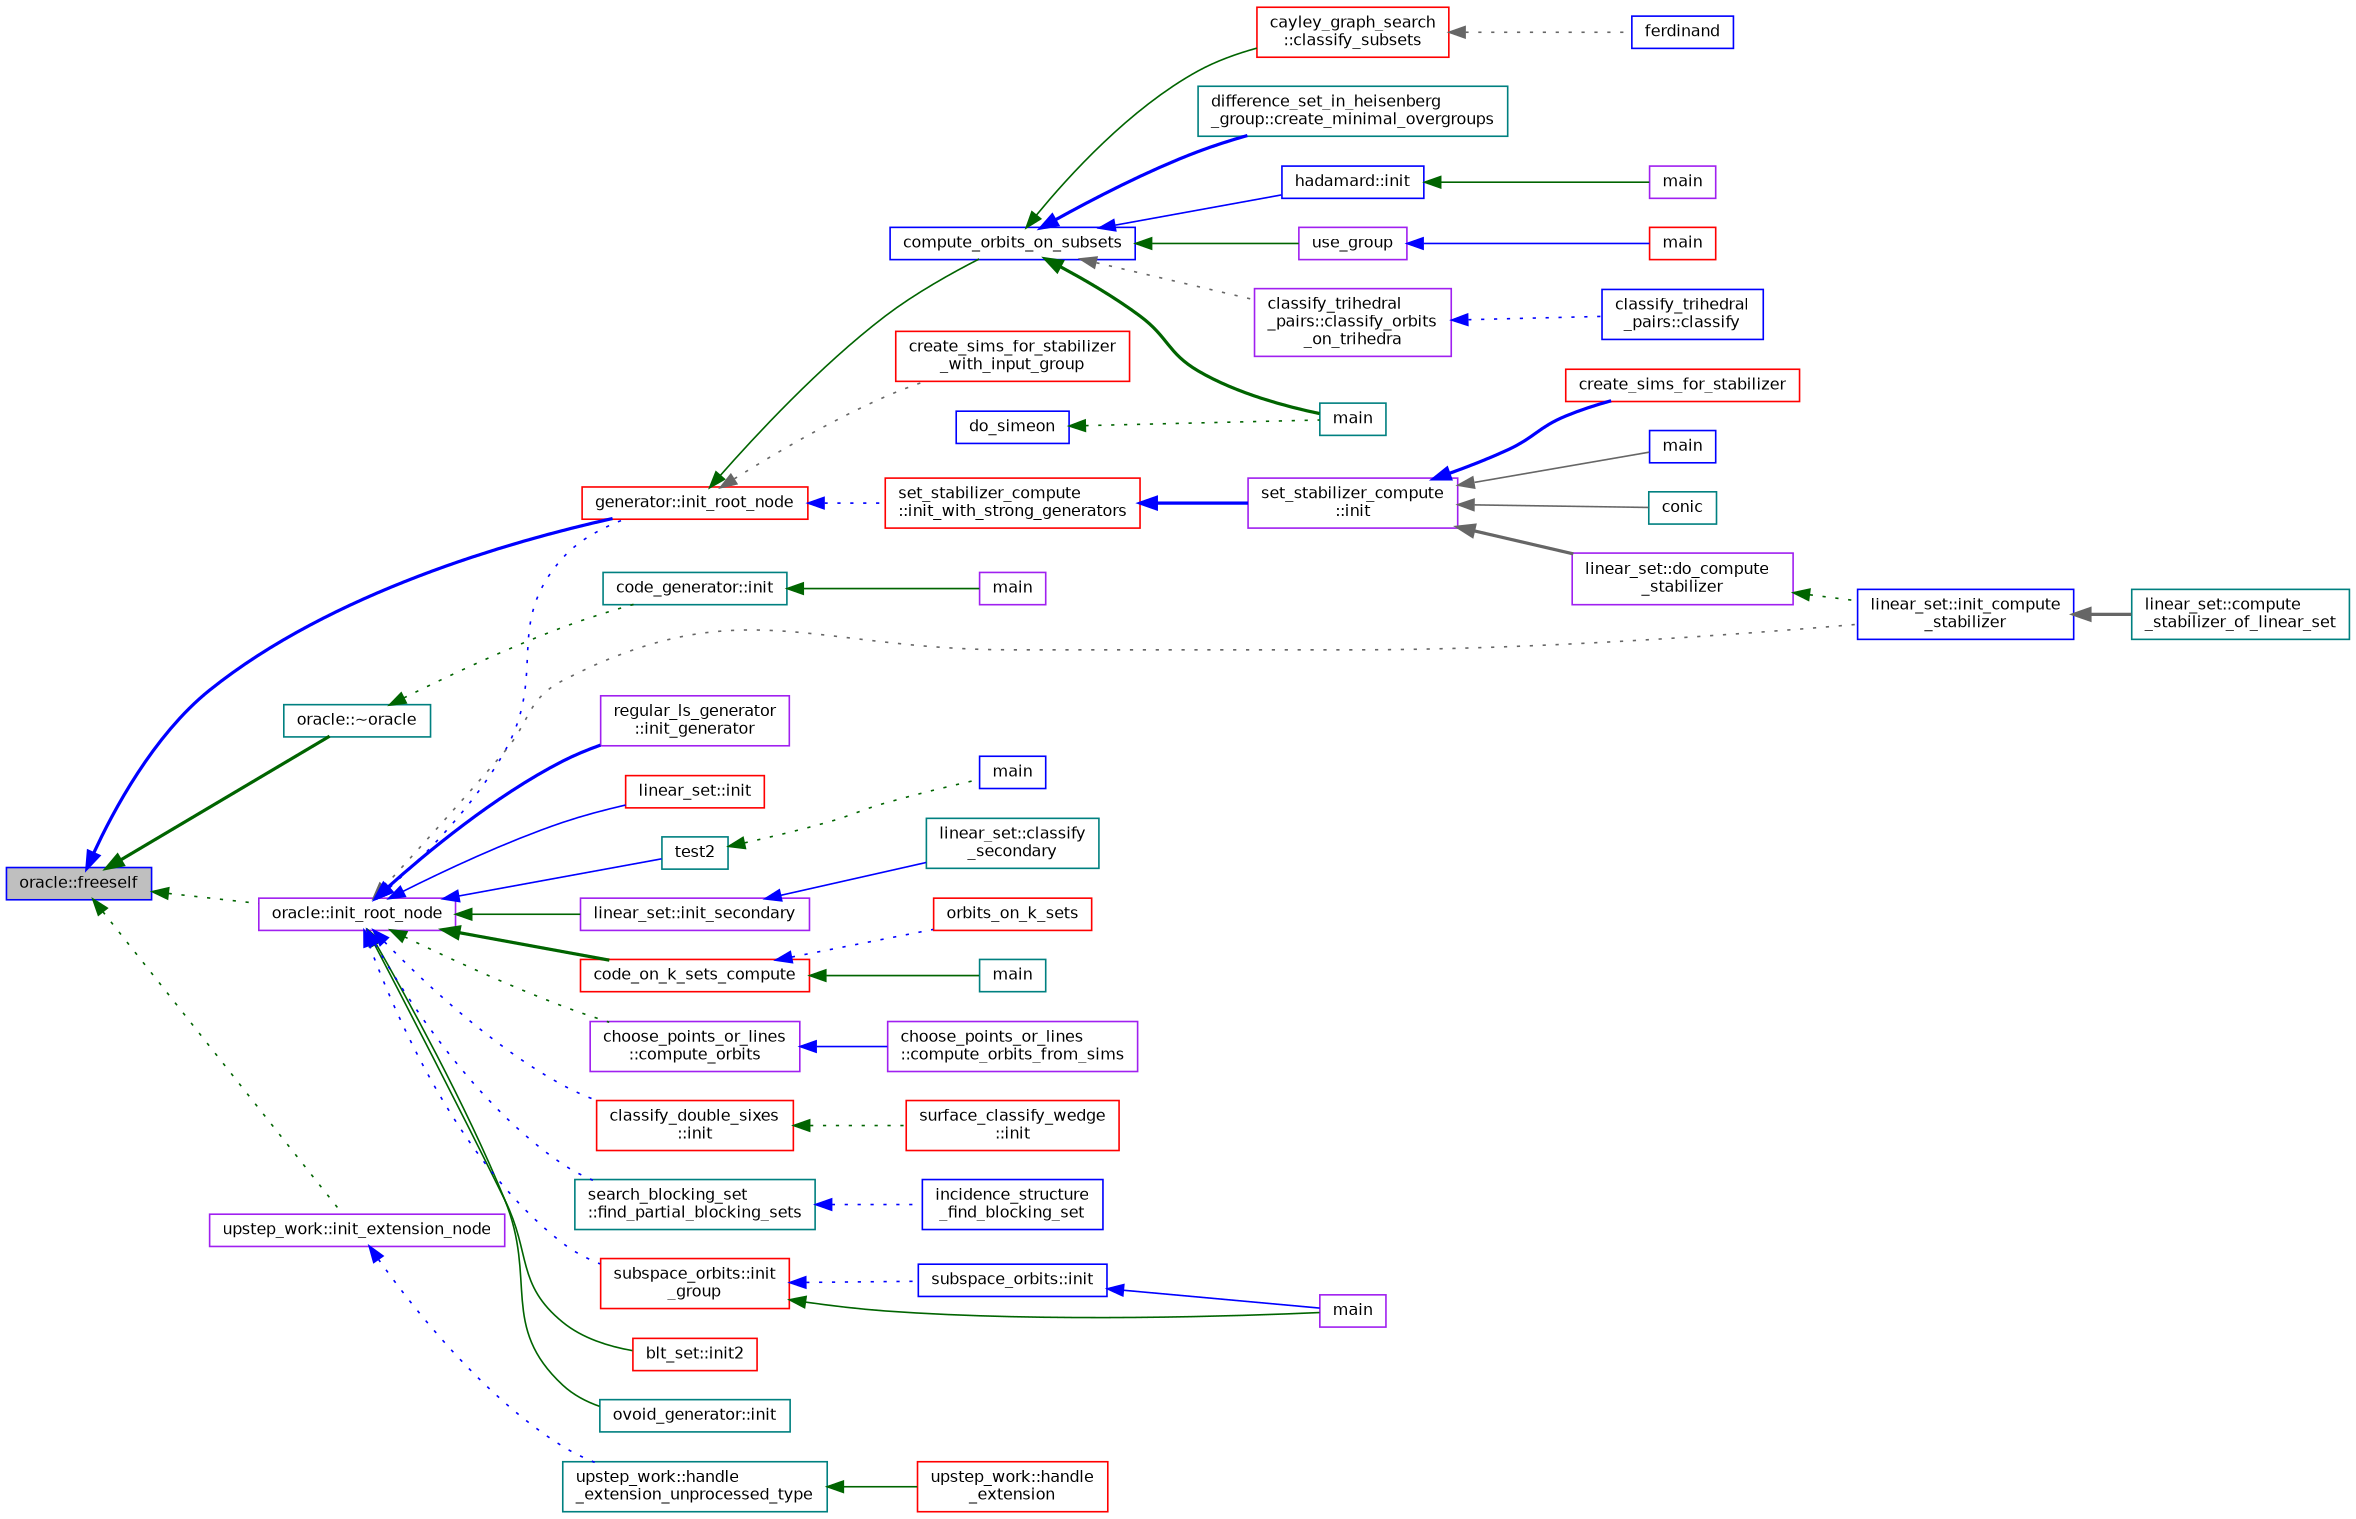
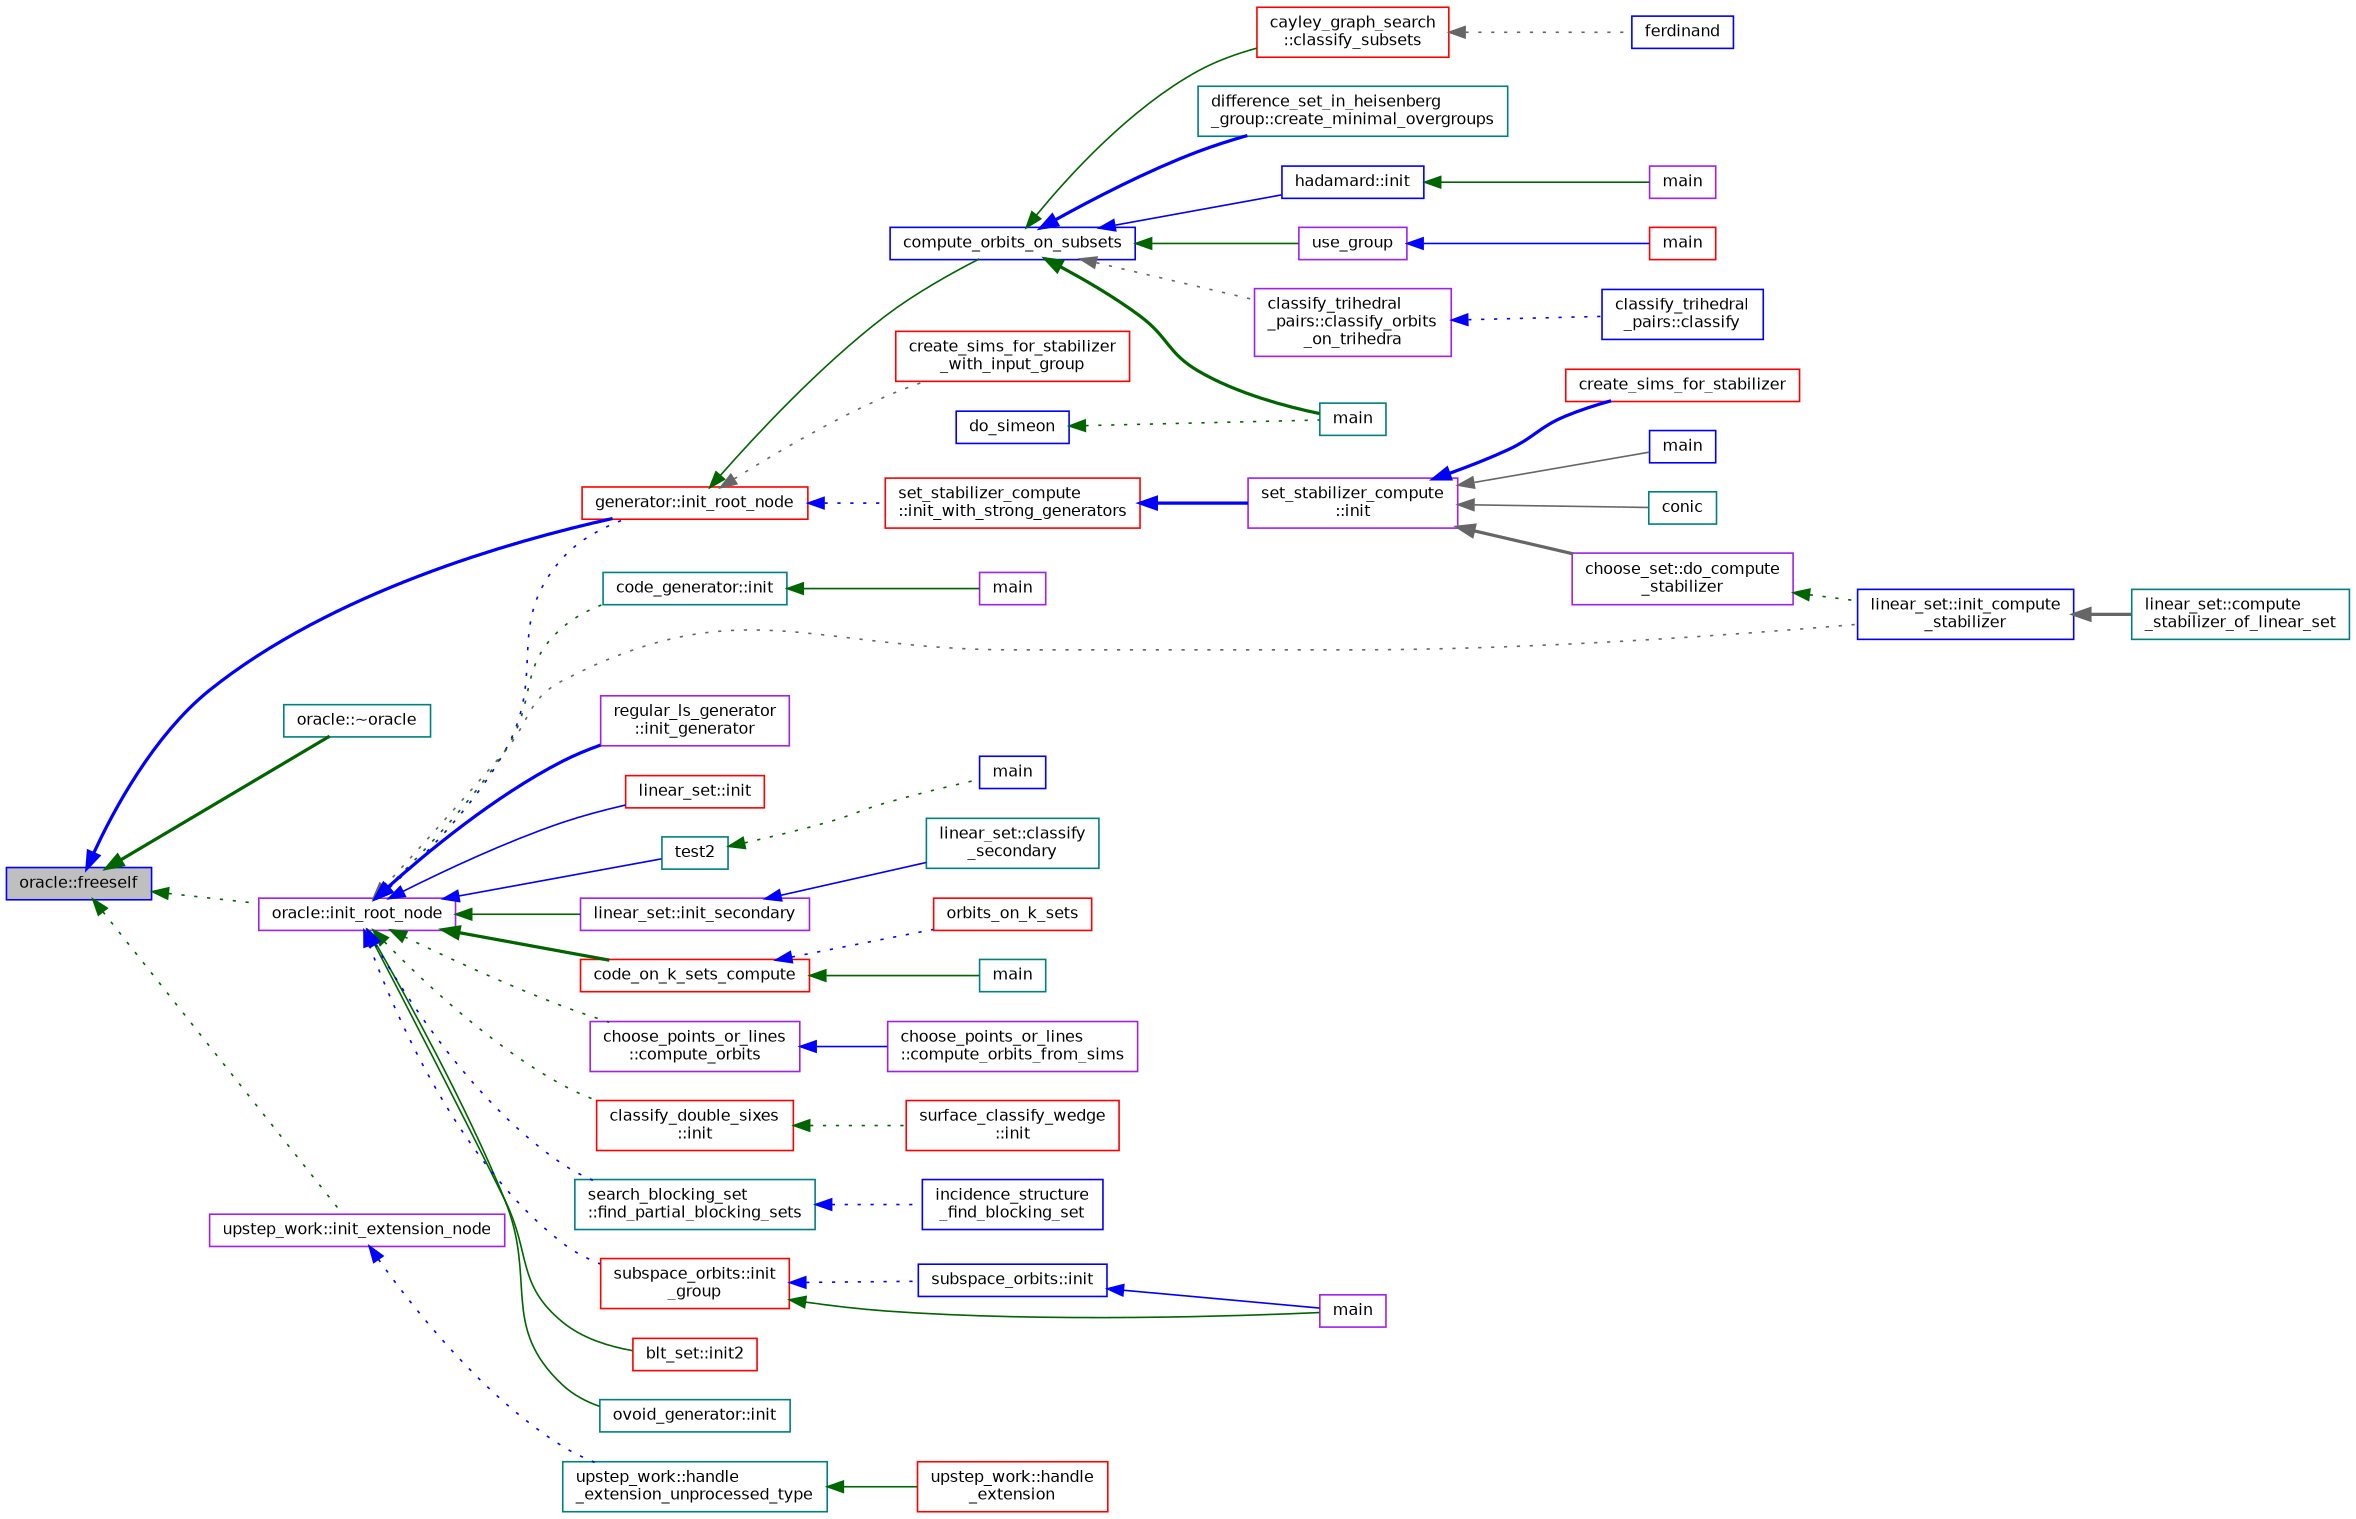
(1683, 579) -> (1683, 579)
(517, 646) -> (506, 749)
(484, 1032) -> (484, 1032)
